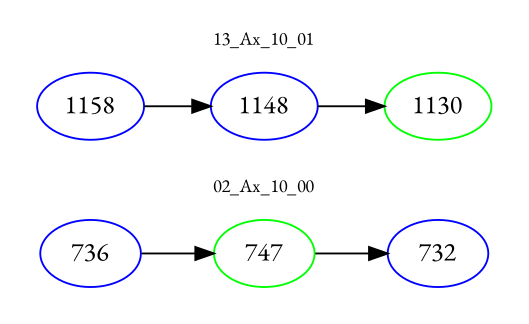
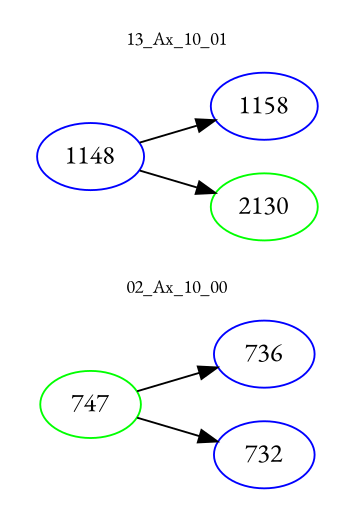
(168, 106) -> (168, 134)
(438, 106) -> (264, 207)
(168, 253) -> (168, 382)
